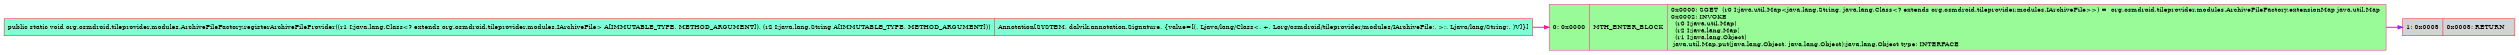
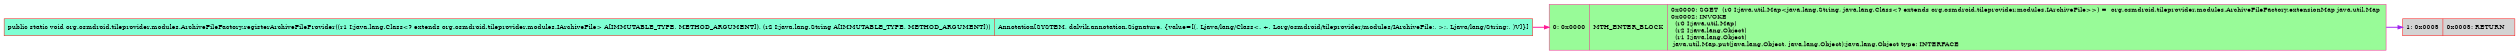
(1706, 30) -> (1709, 30)
